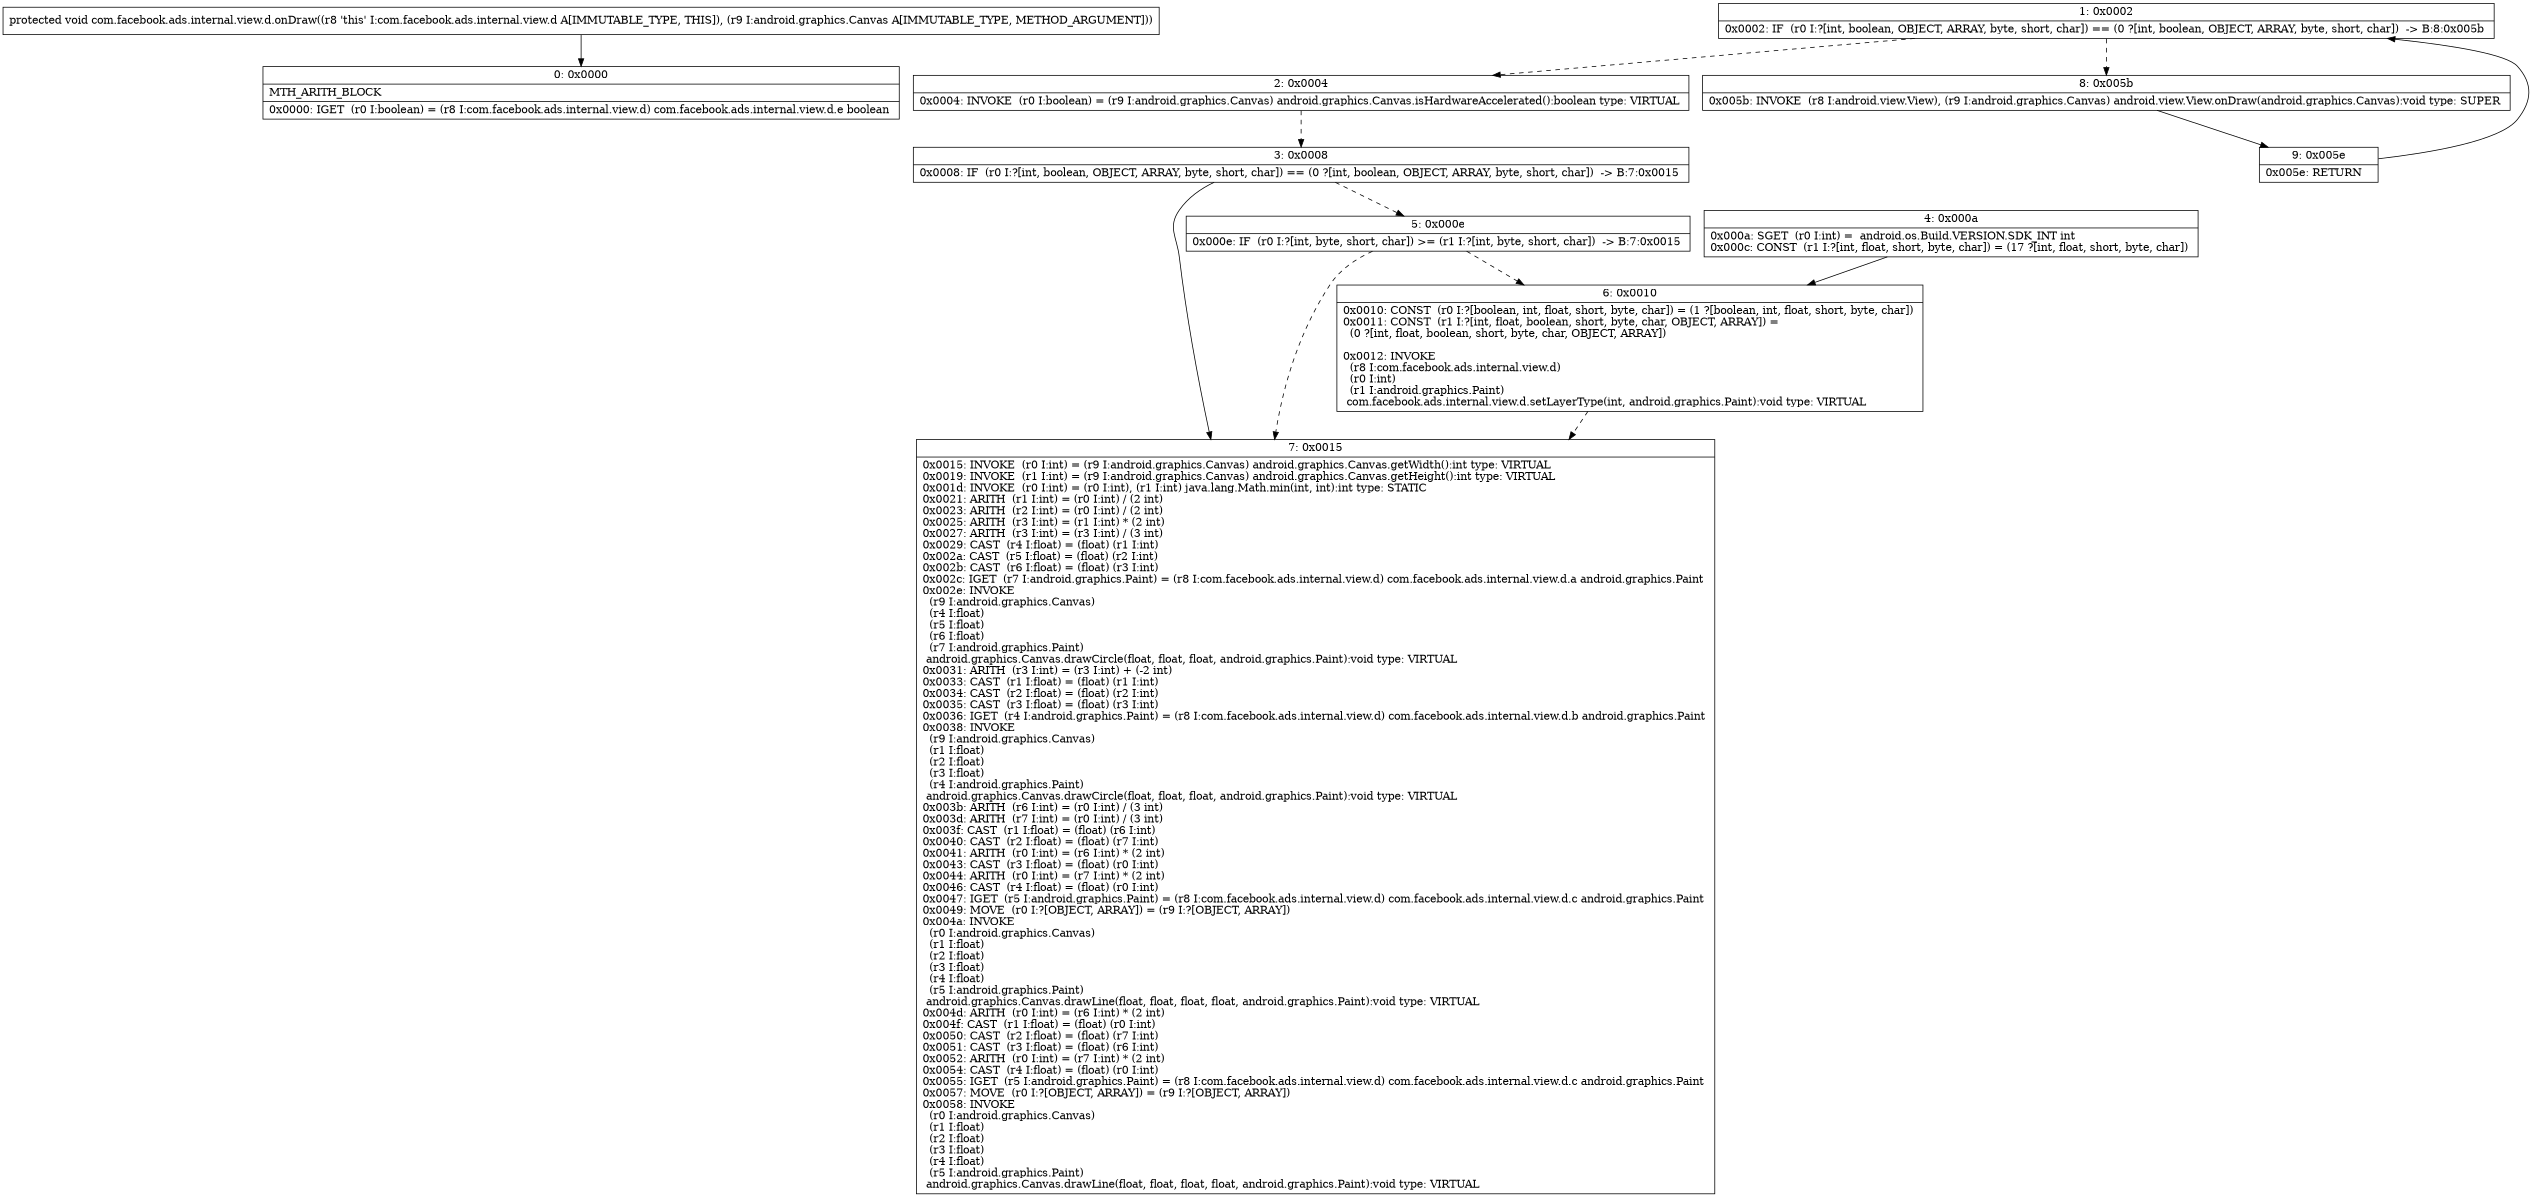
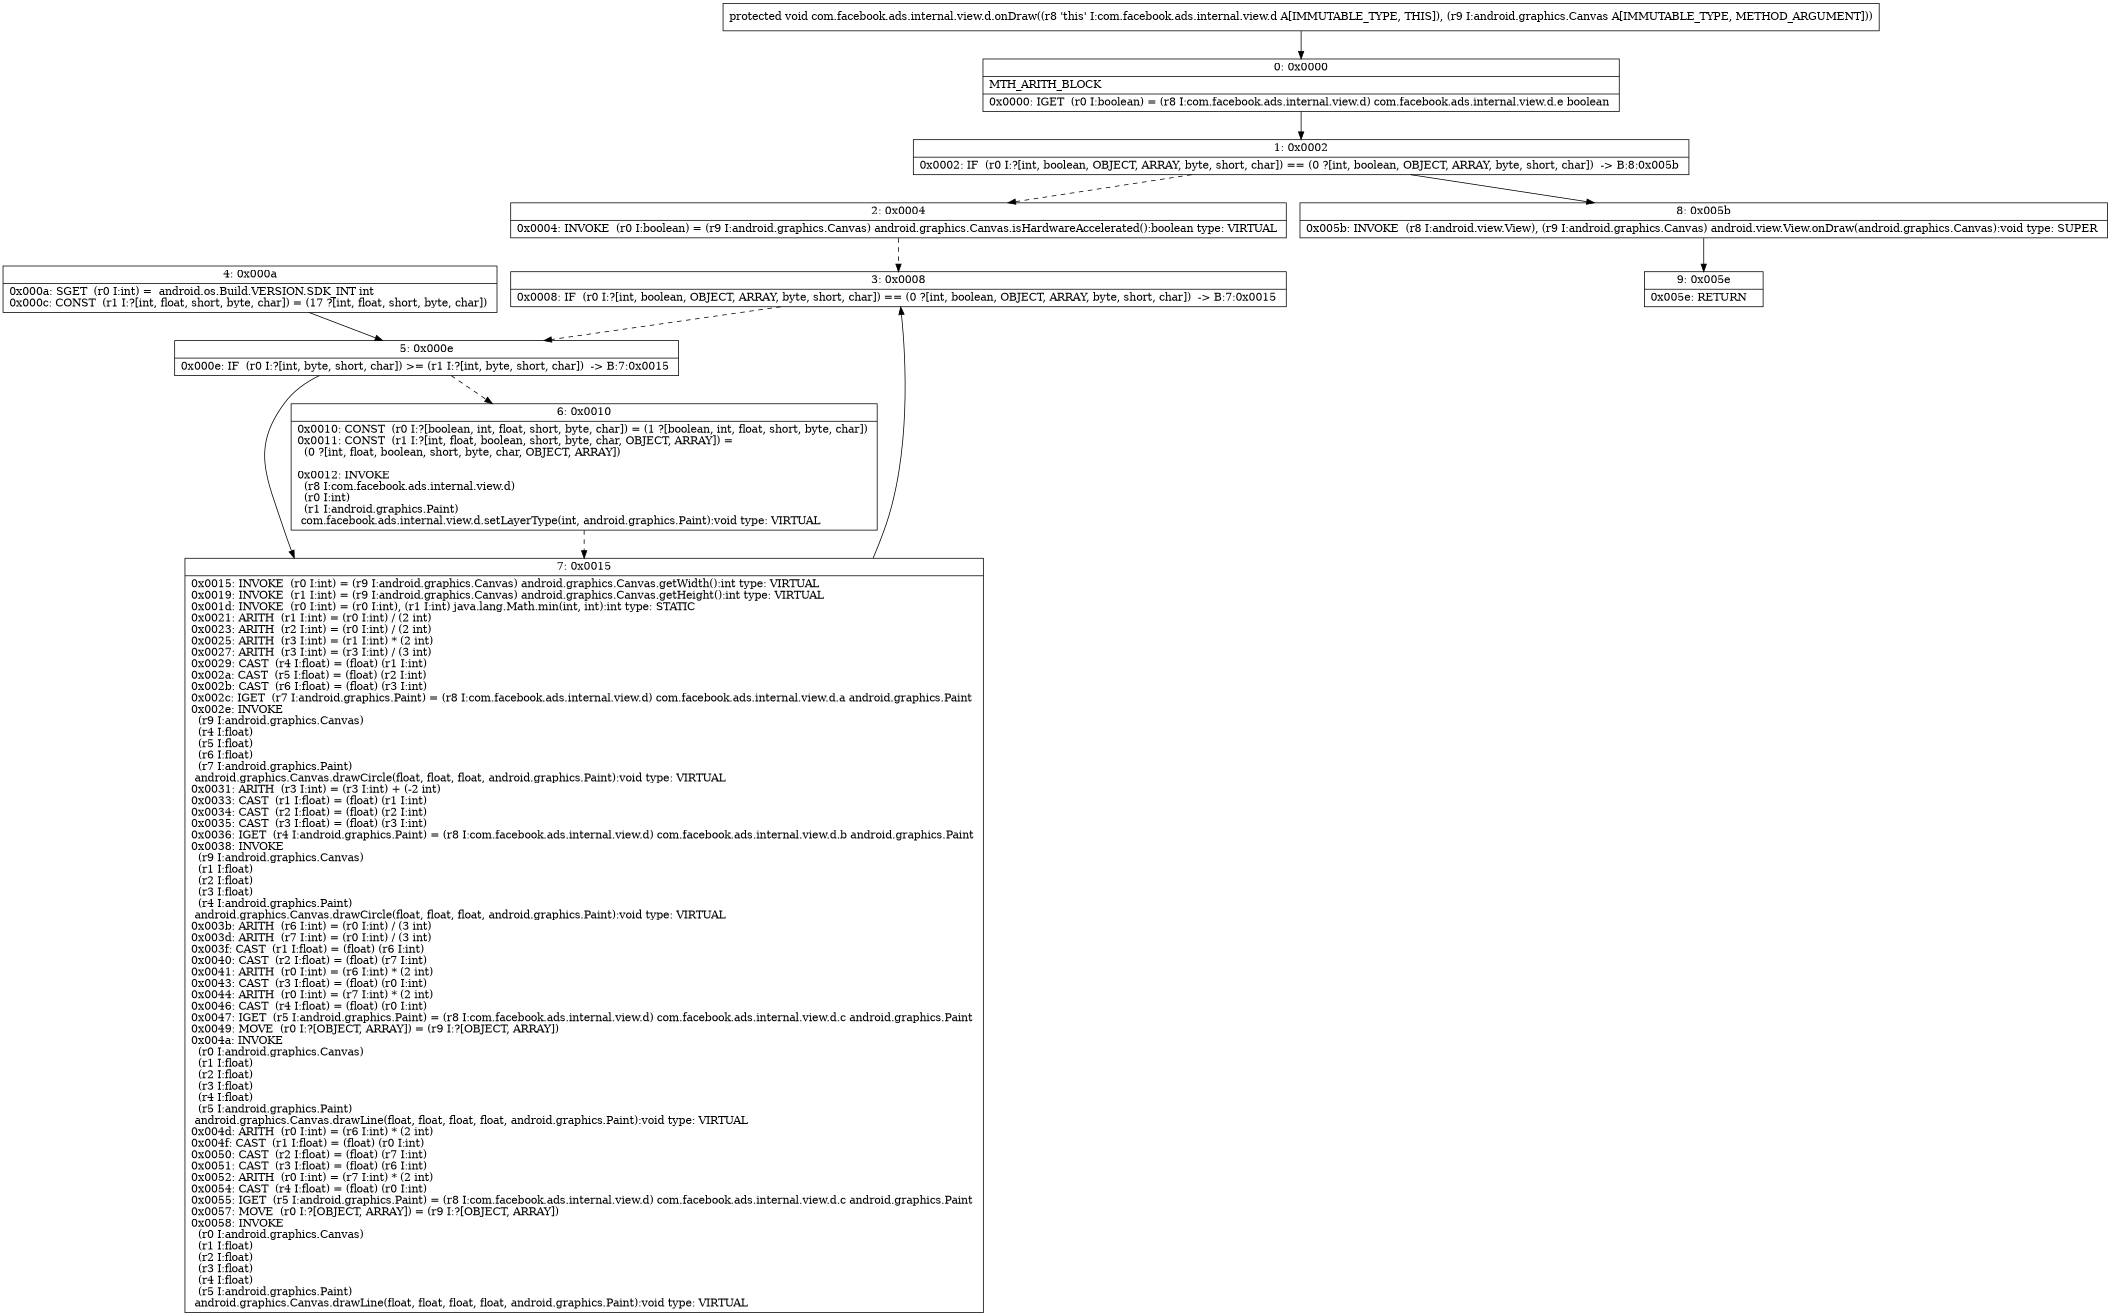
(2106, 53) -> (1499, 188)
(2527, 103) -> (1301, 122)
(1851, 270) -> (342, 325)
(1185, 299) -> (903, 438)
(1306, 330) -> (265, 454)
